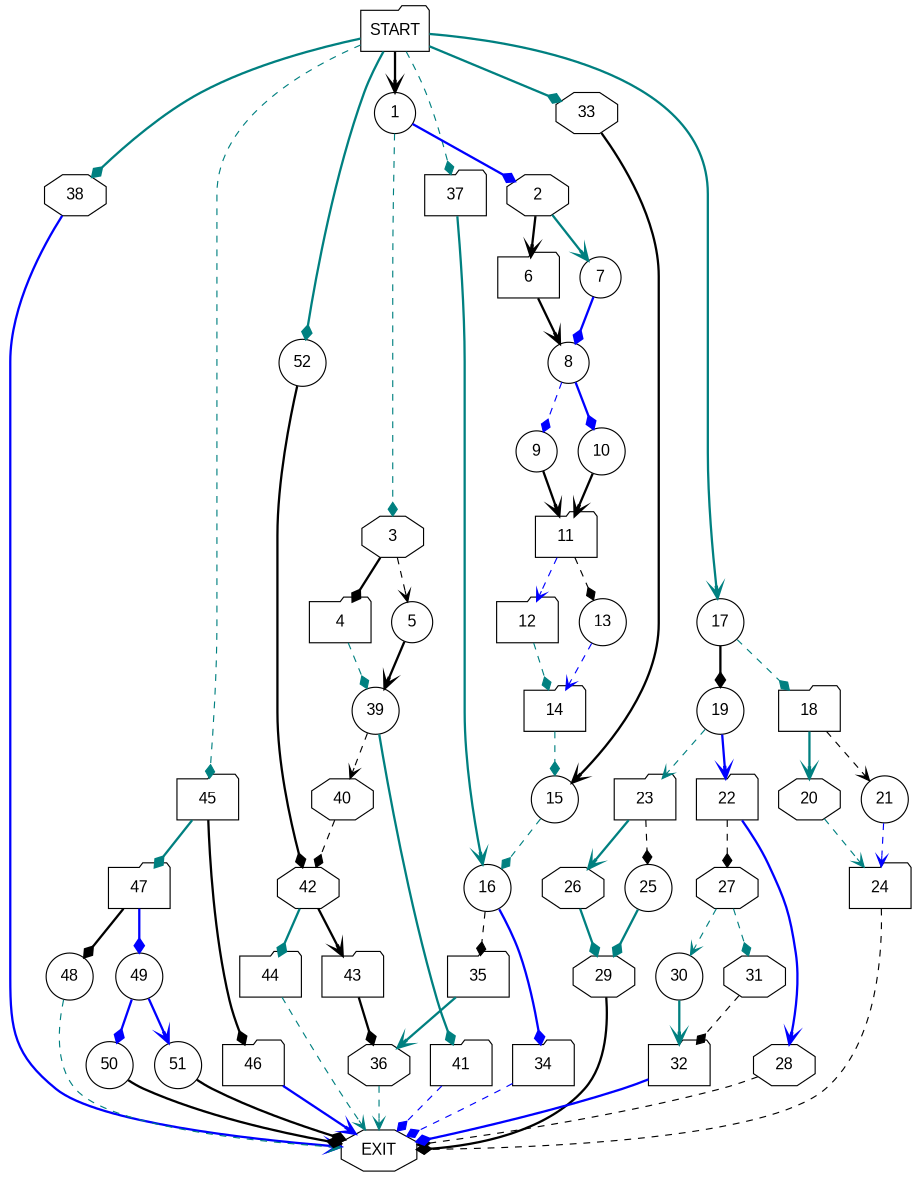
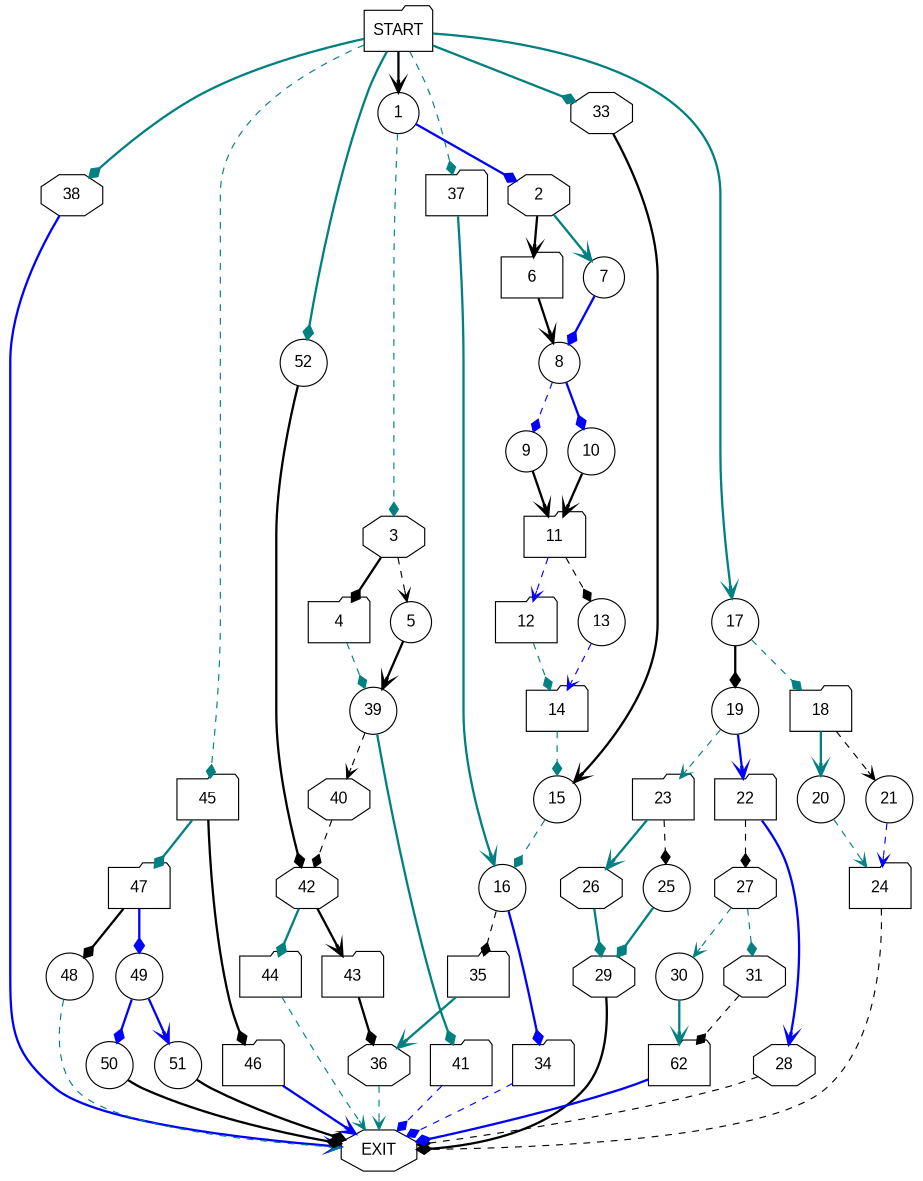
(809, 799) -> (821, 799)
(679, 1065) -> (679, 1065)
